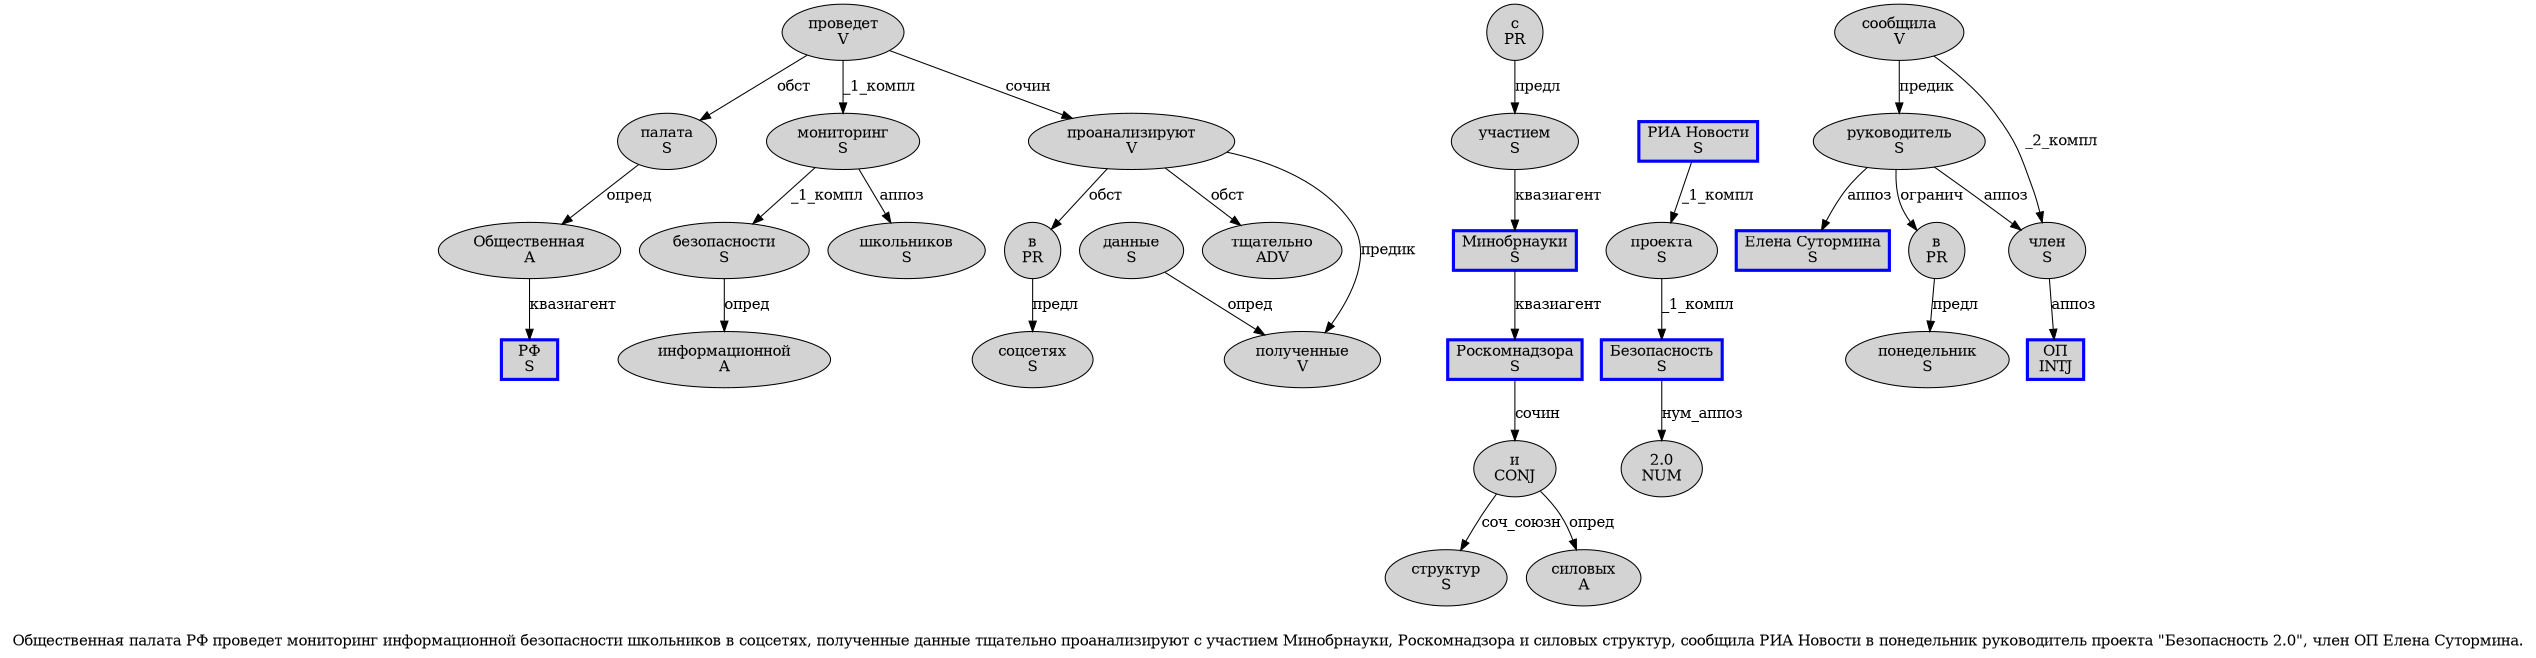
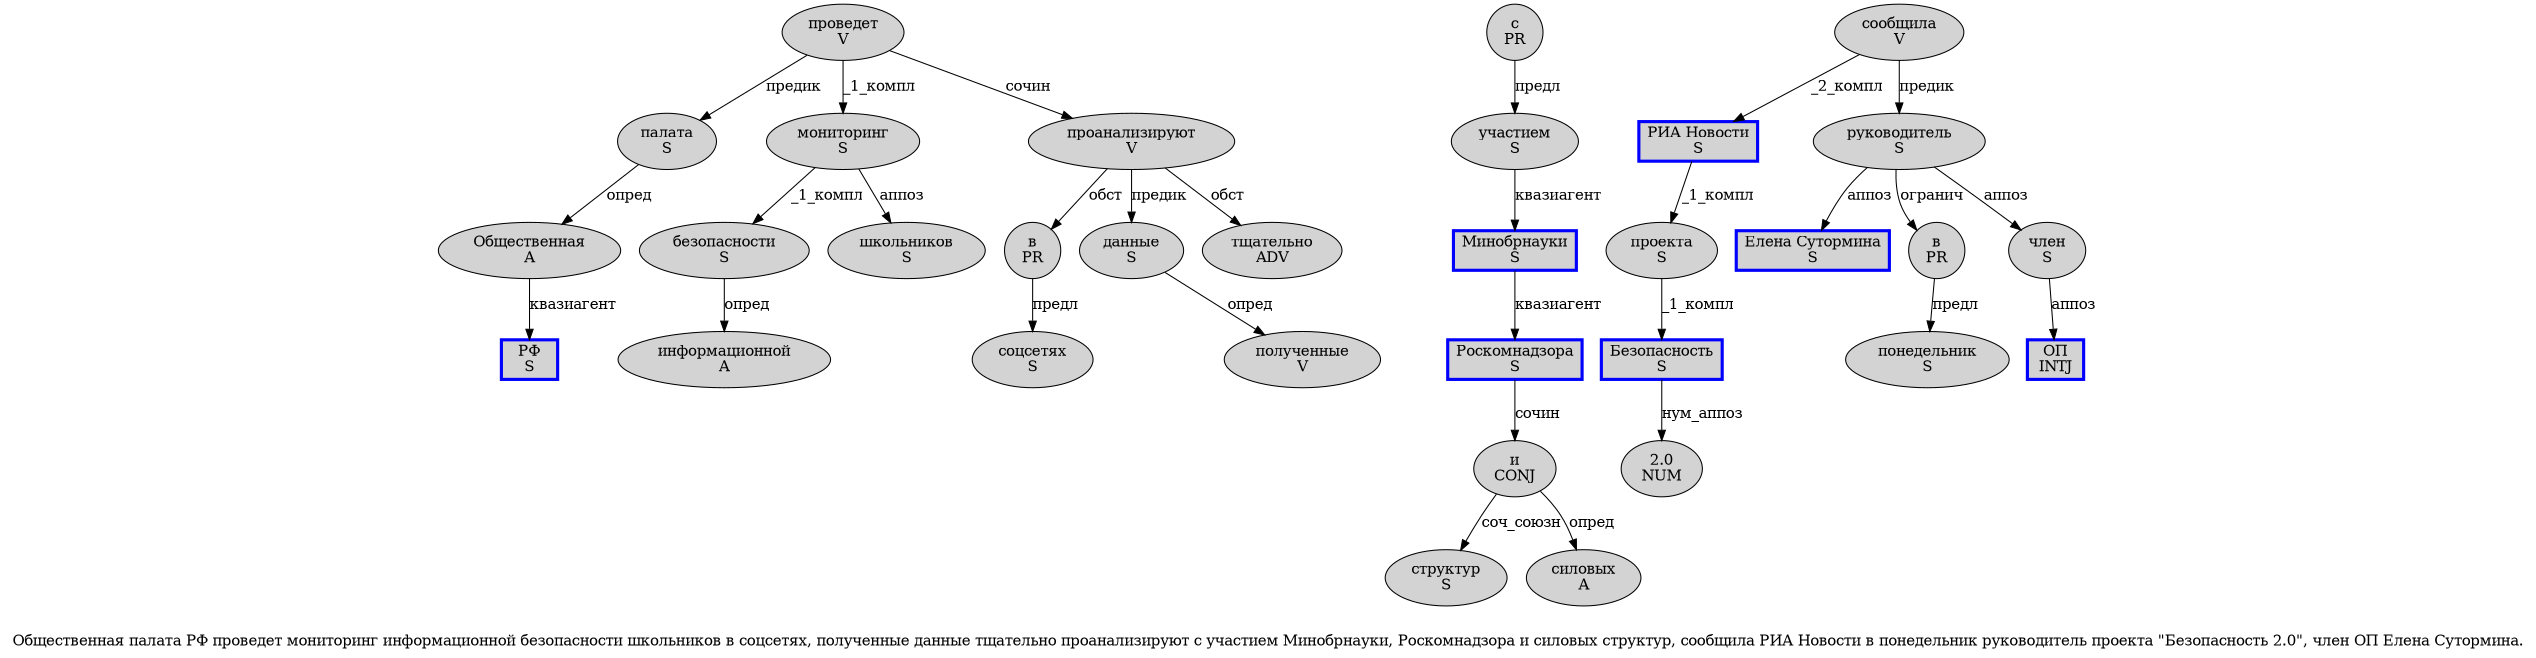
(794, 87) -> (794, 87)
(2002, 124) -> (1801, 86)
(1340, 209) -> (1132, 191)
